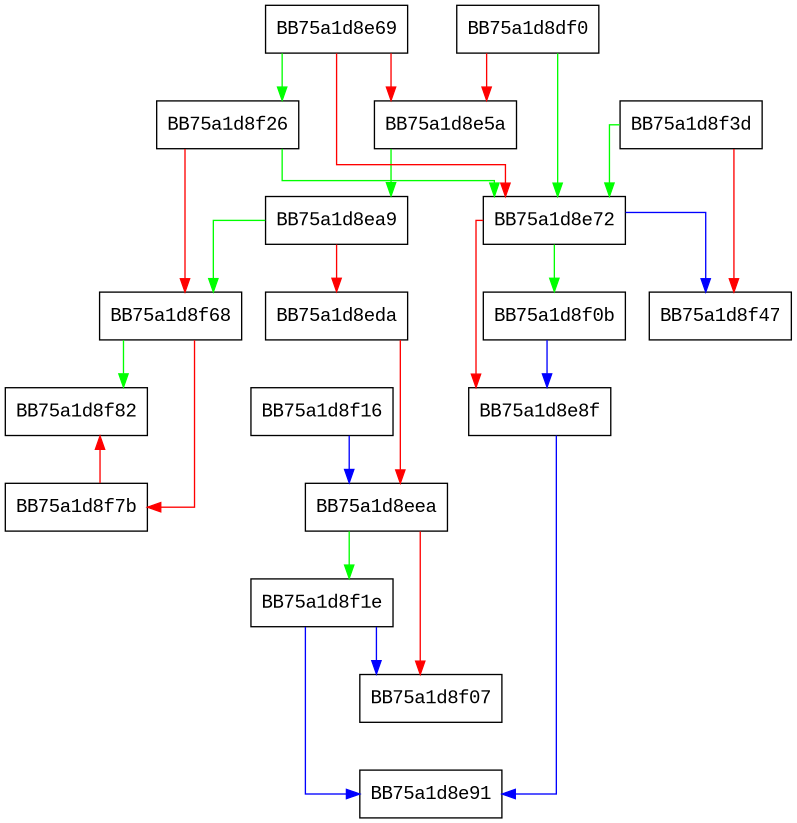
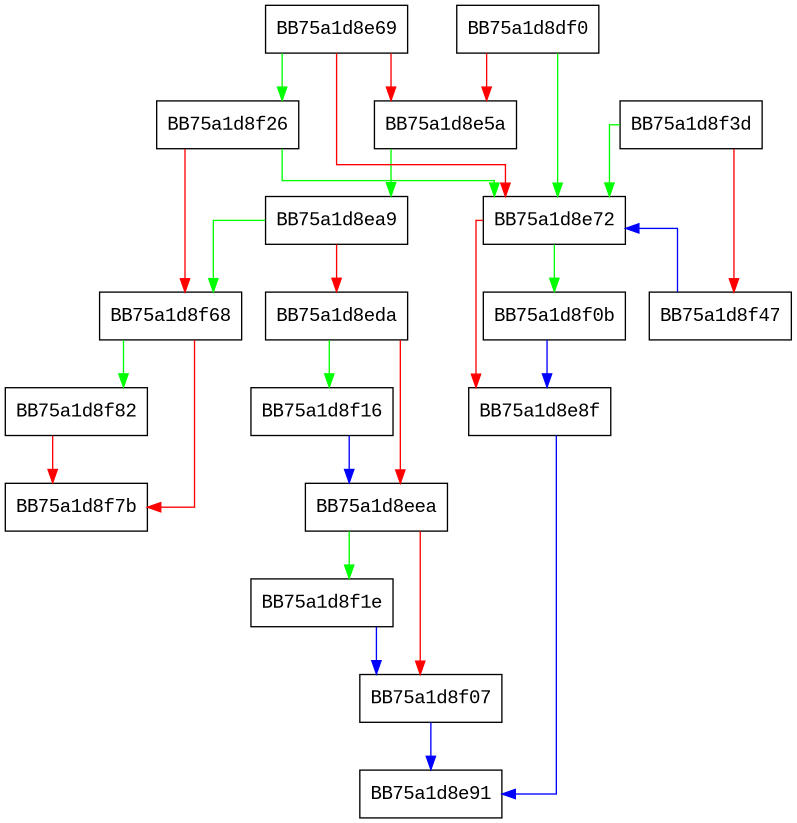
(699, 212) -> (677, 241)
none -> (329, 357)
(100, 466) -> (53, 453)
(305, 731) -> (431, 739)
